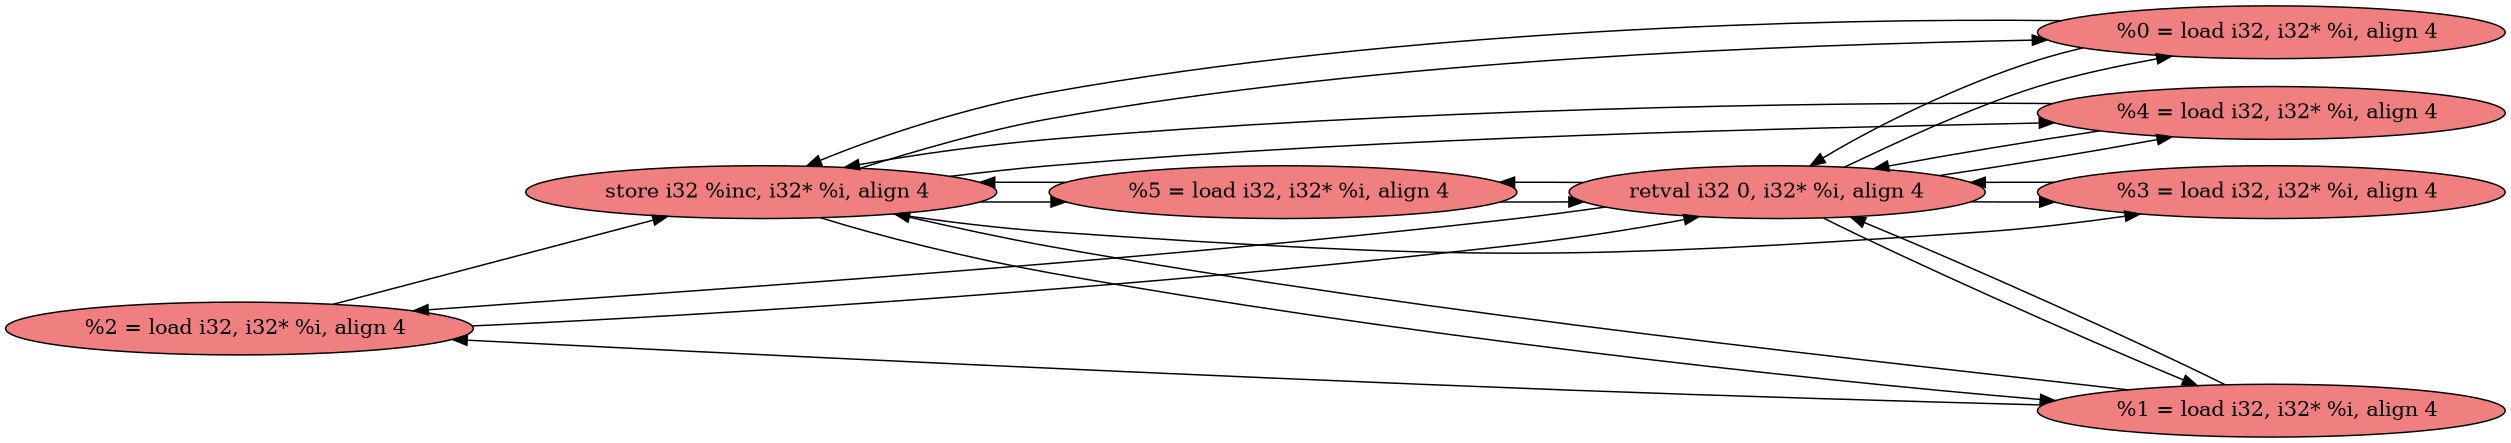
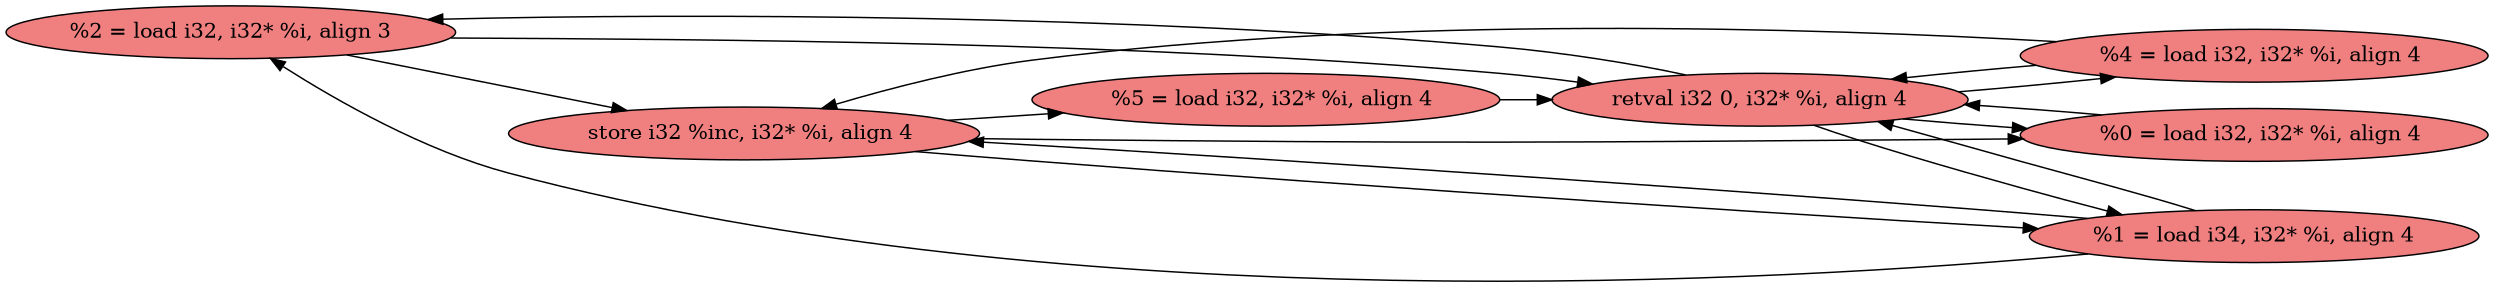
(1435, 44) -> none
(1494, 139) -> none
(1031, 182) -> none
(1549, 182) -> none
(2271, 192) -> none
(239, 329) -> (231, 32)
(2271, 411) -> (2254, 236)
